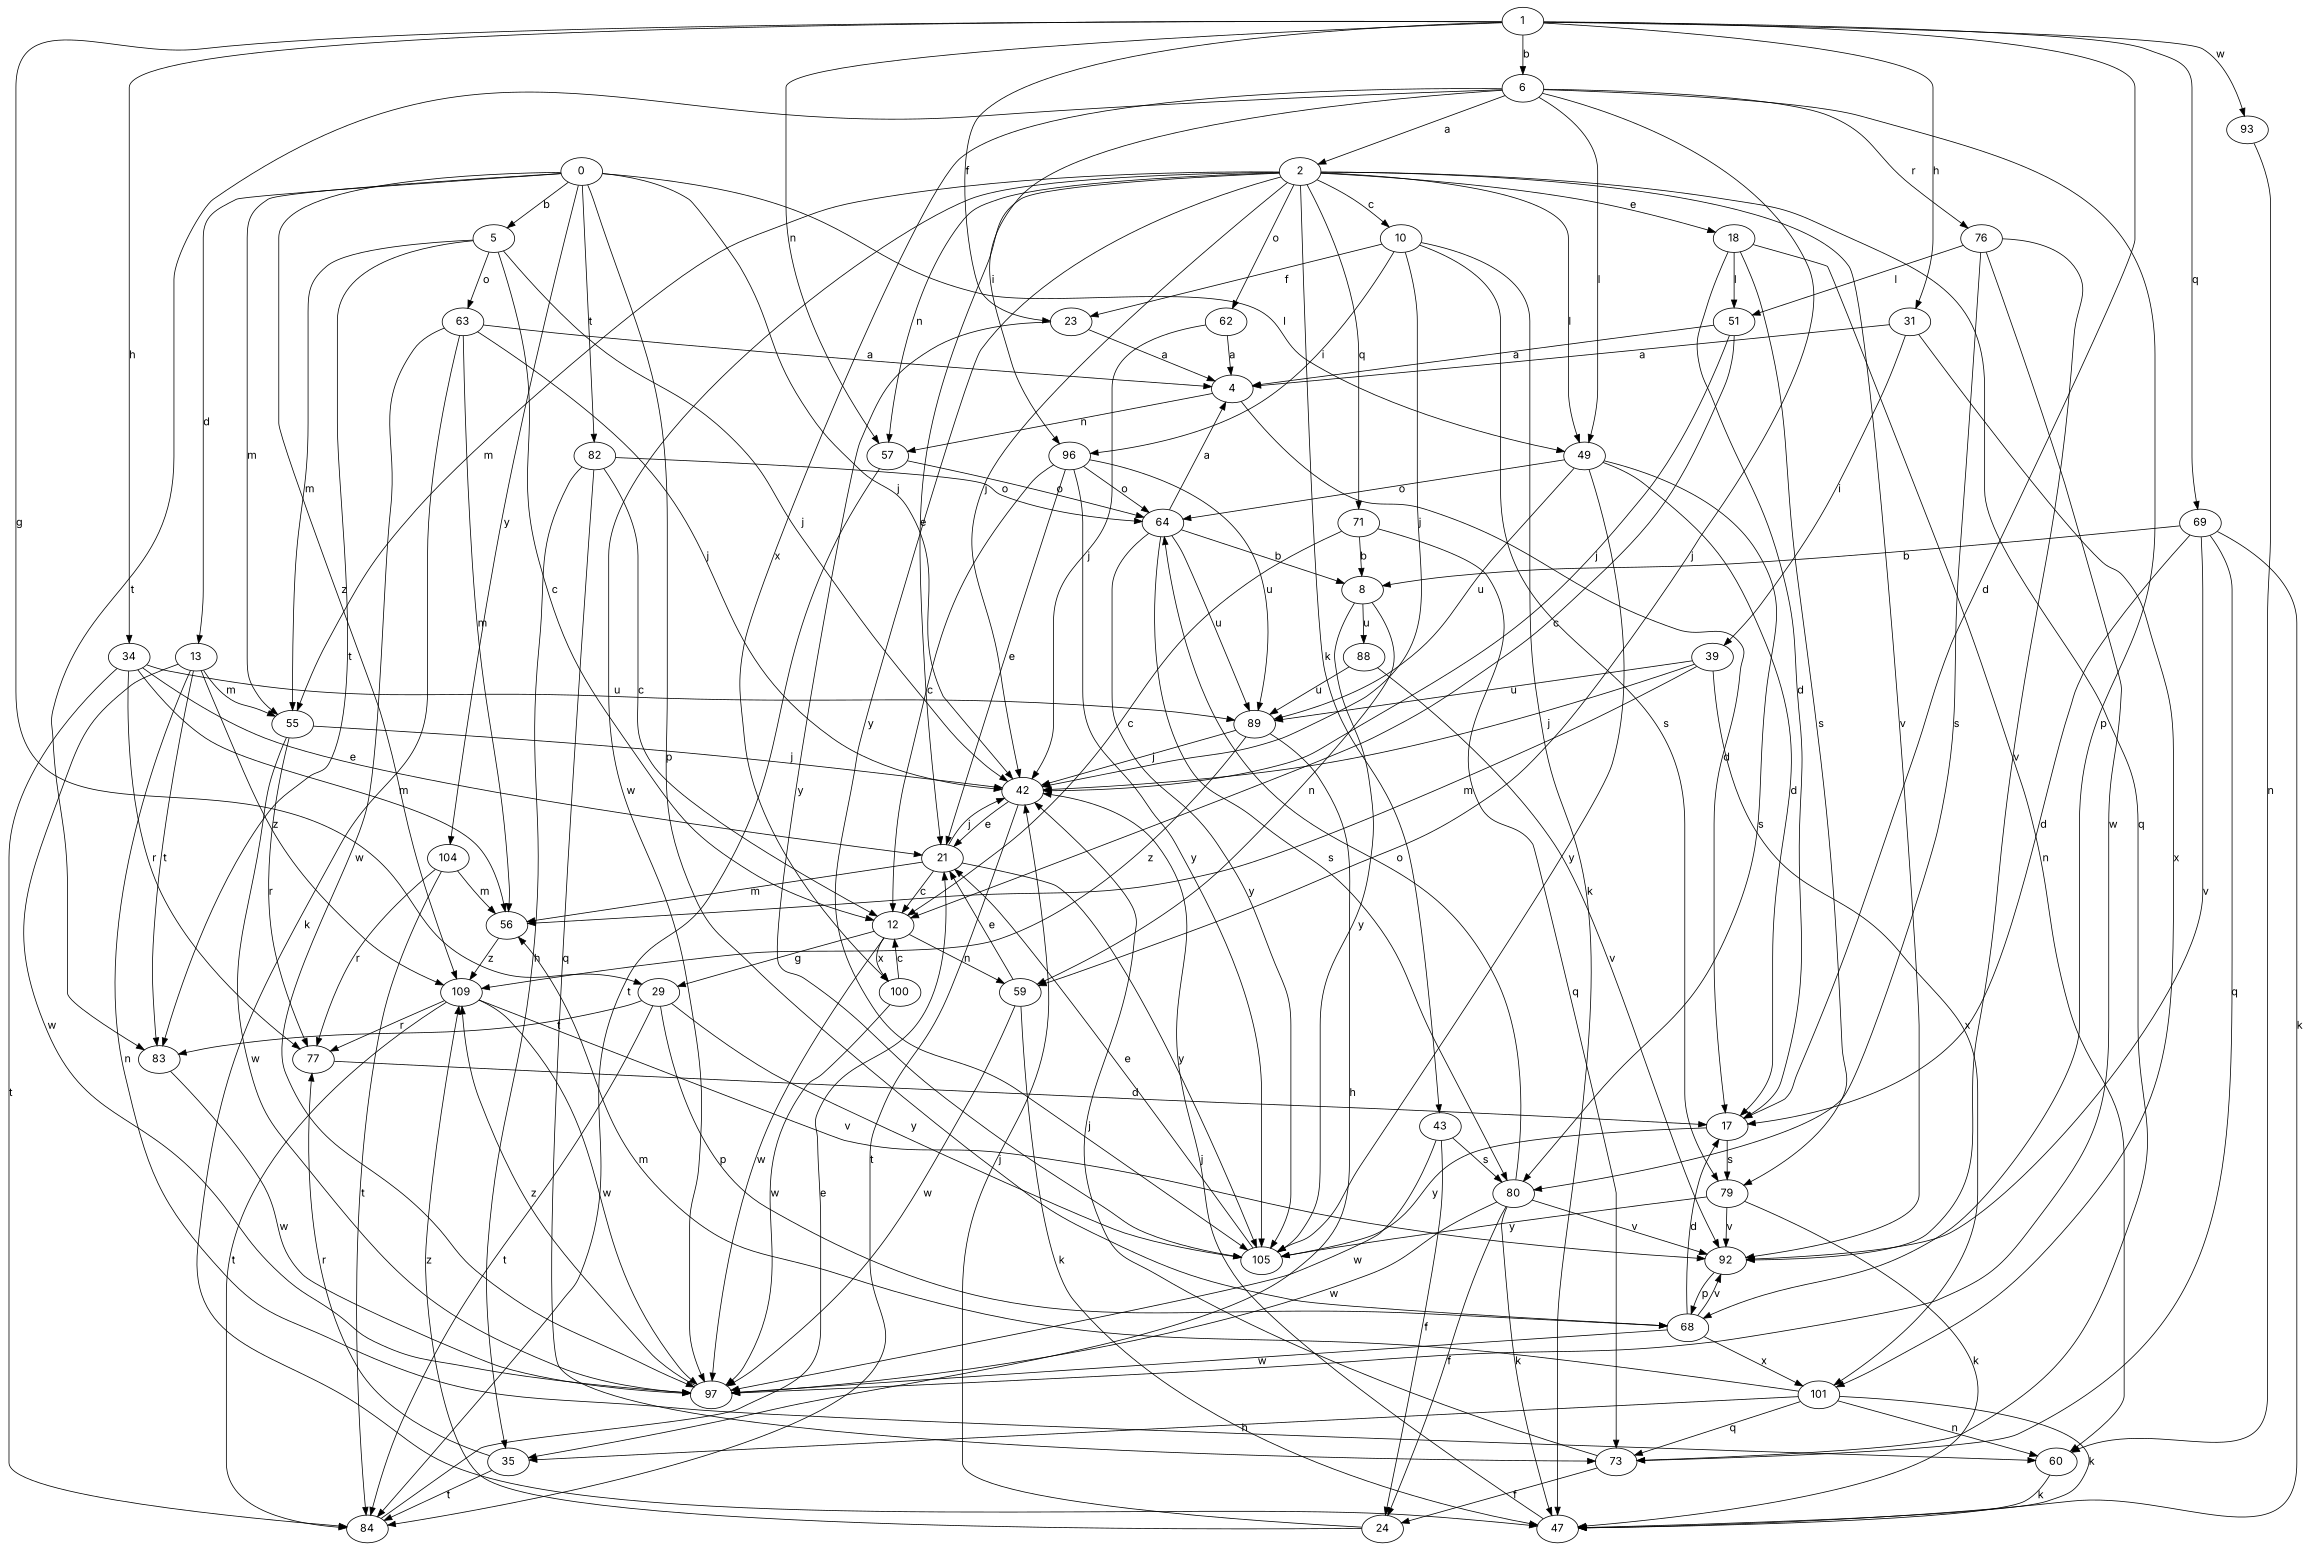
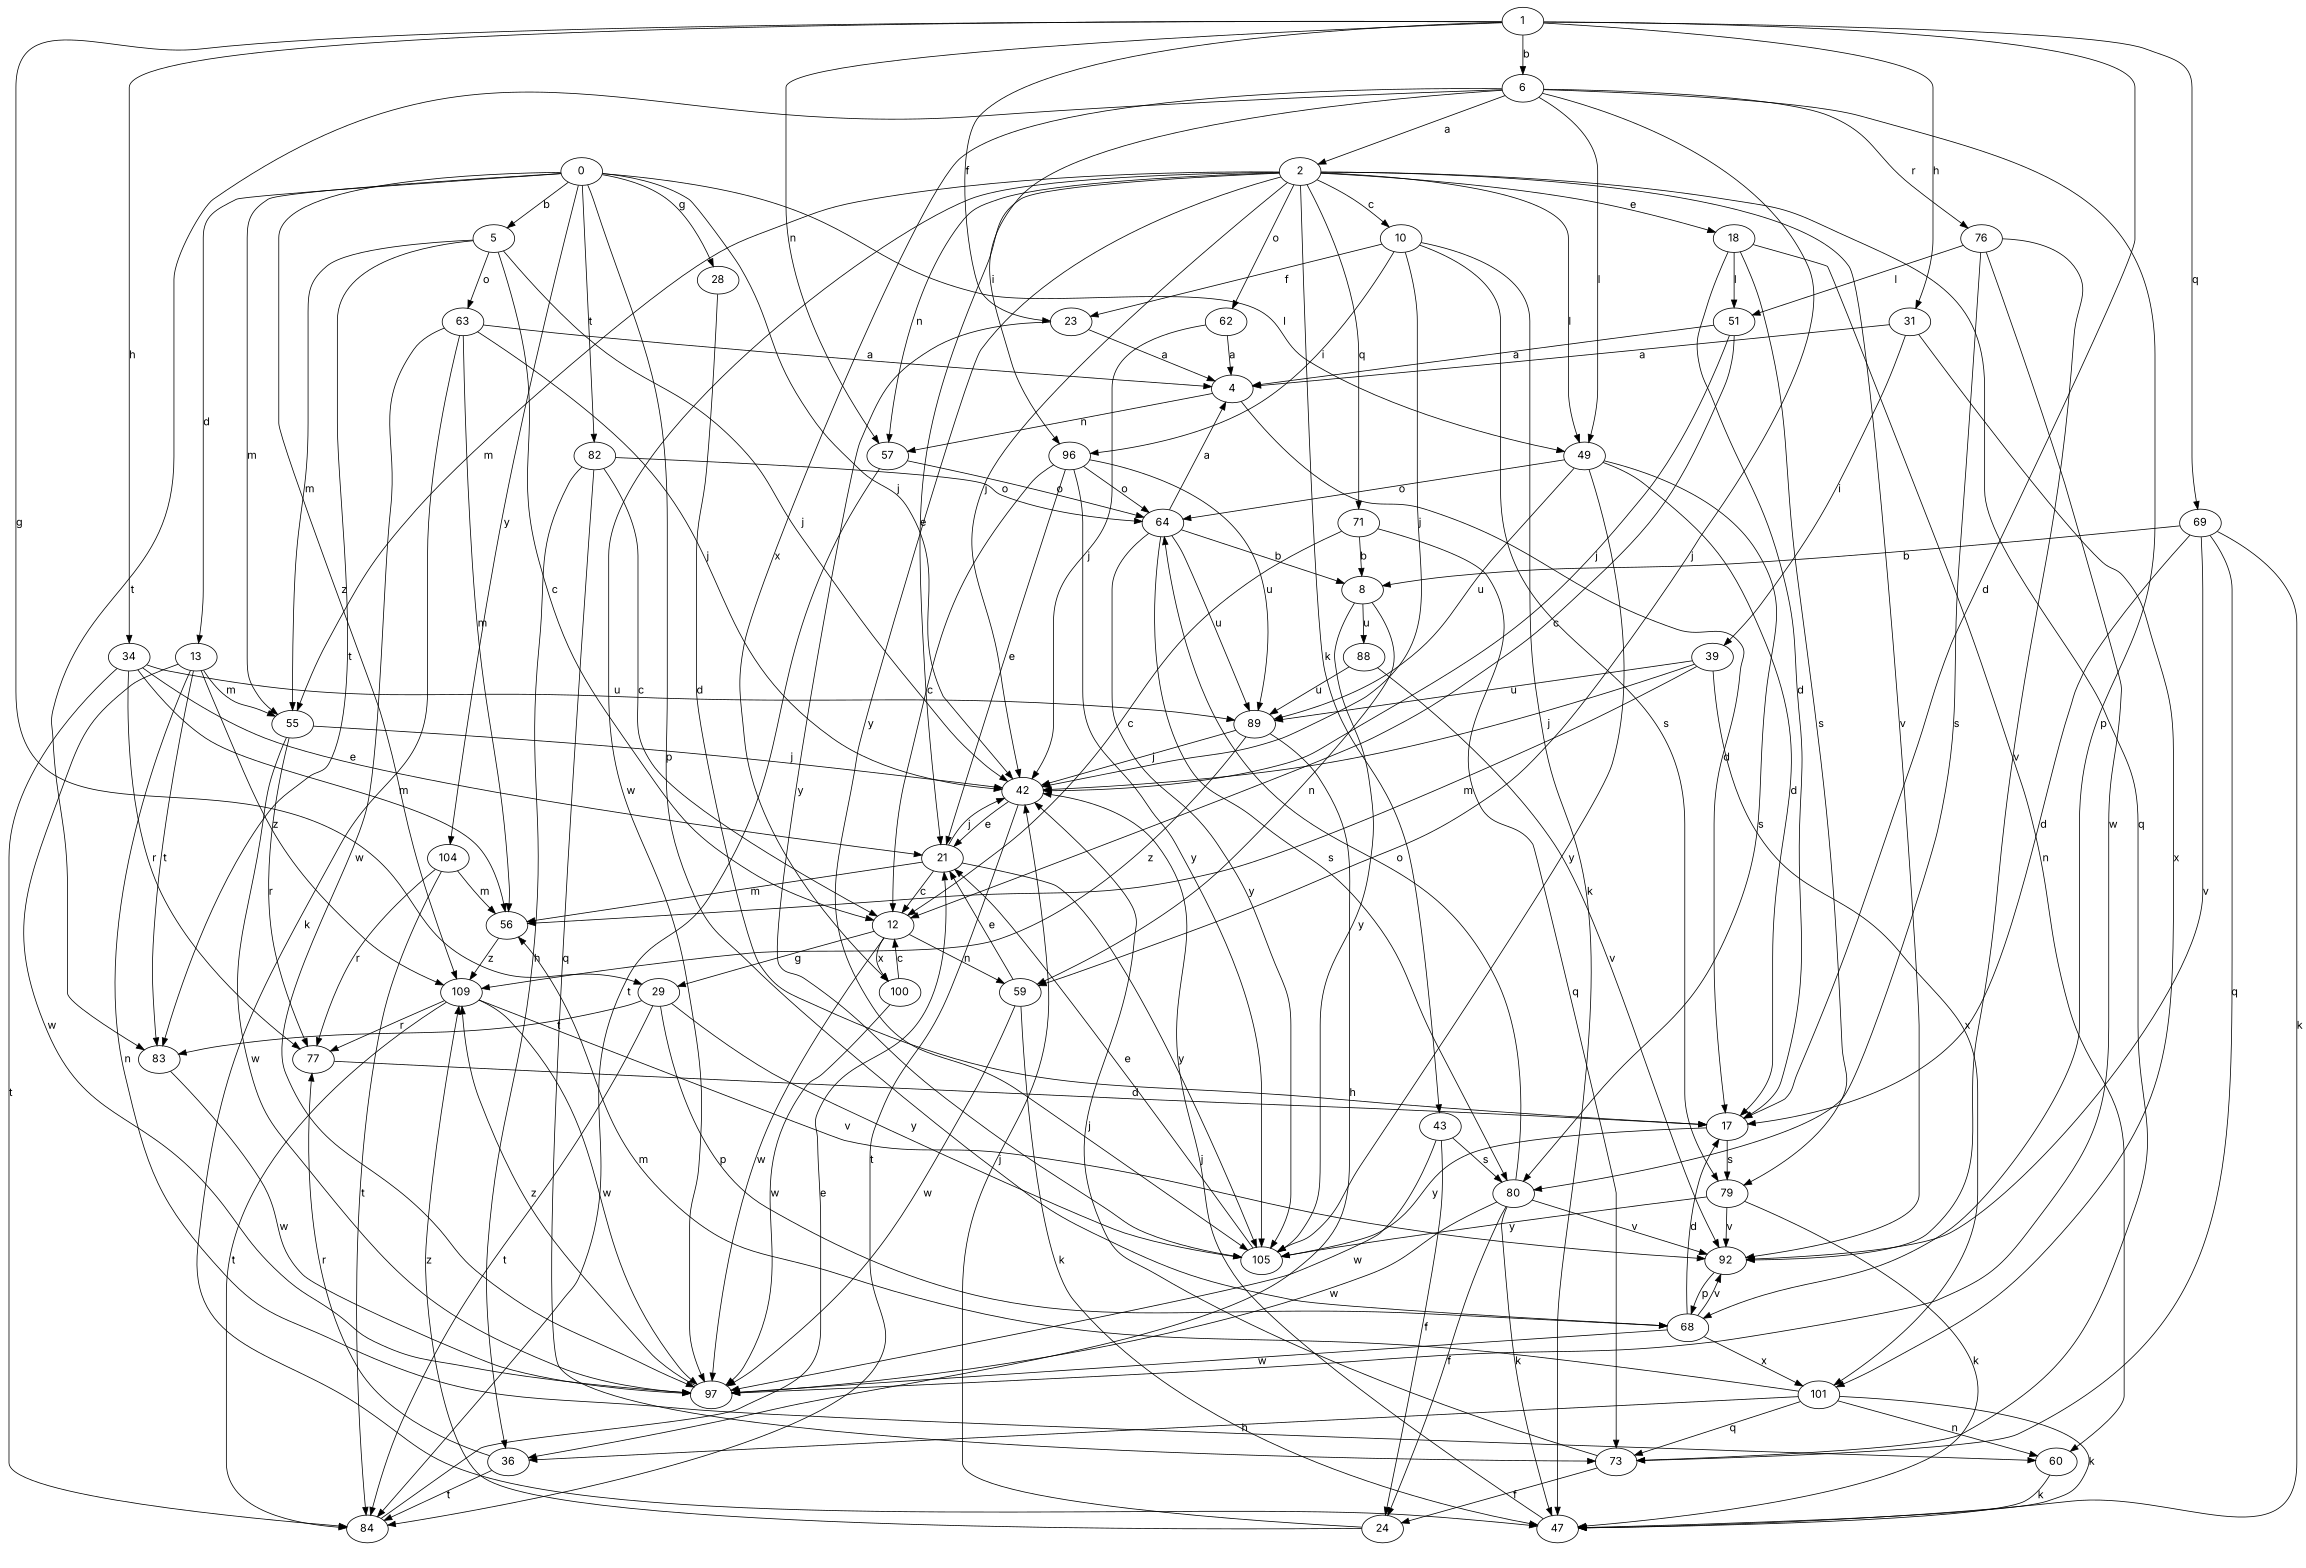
(2248, 130) -> none
none -> (718, 280)
(508, 1462) -> (508, 1462)
